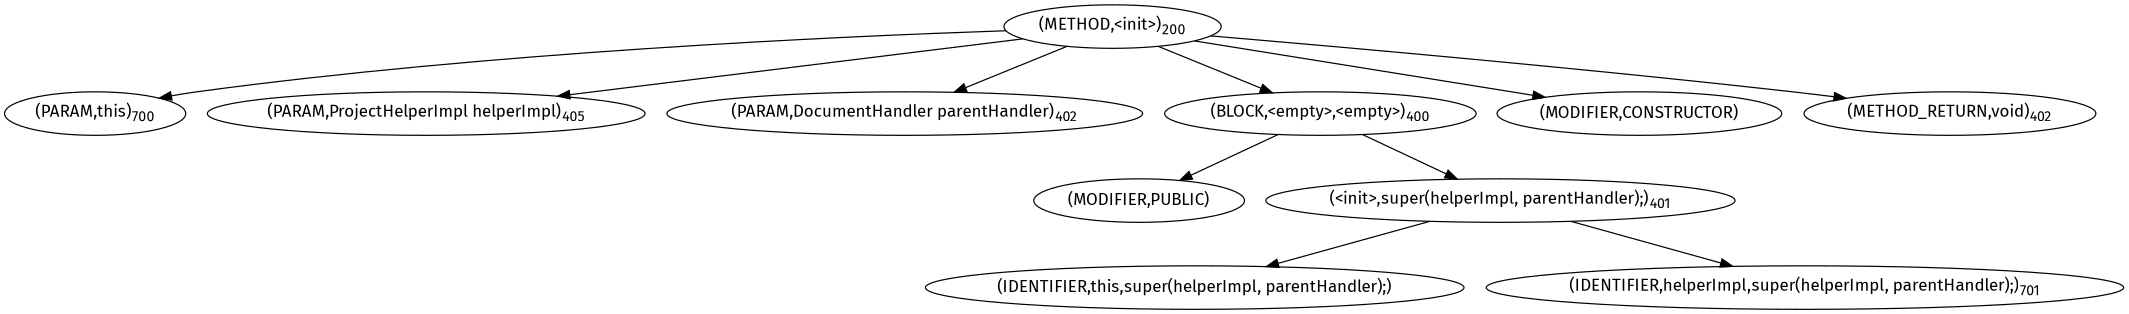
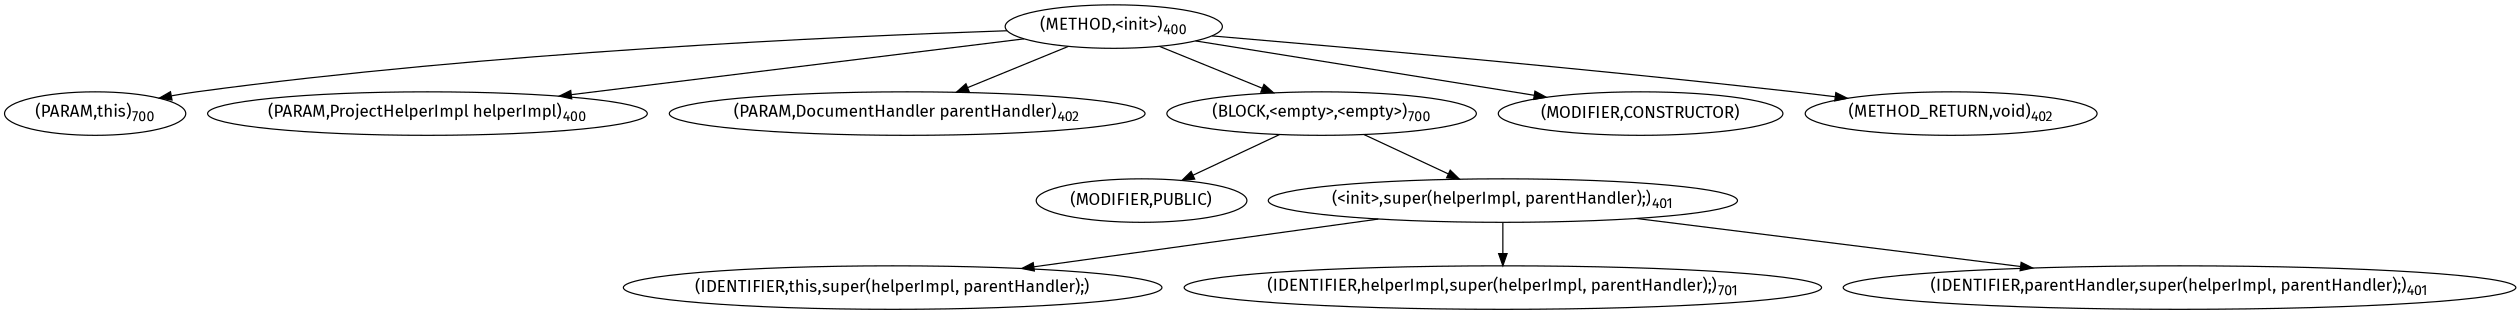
(1174, 25) -> (1175, 25)
(574, 112) -> (575, 112)
(1418, 112) -> (1419, 112)
none -> (2179, 288)
